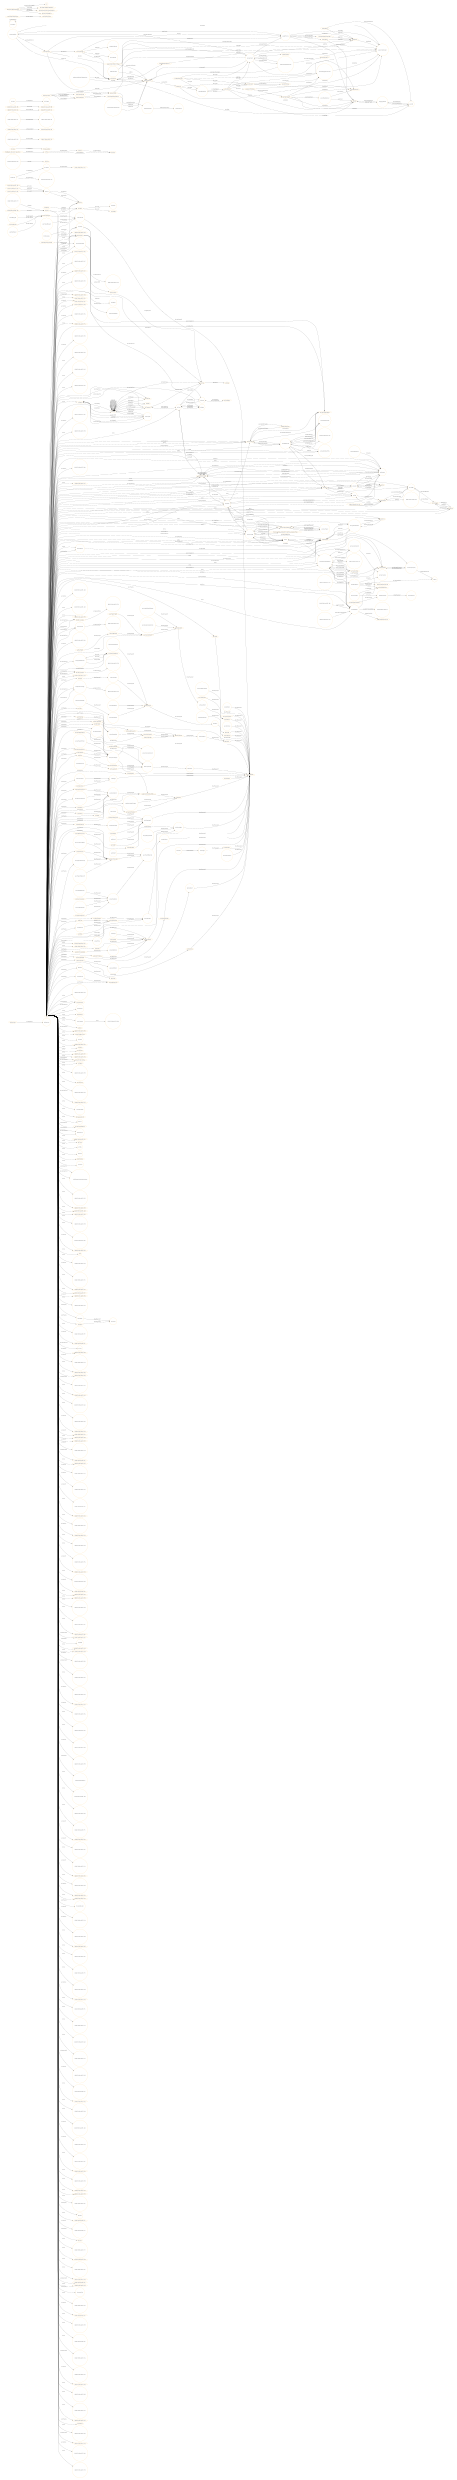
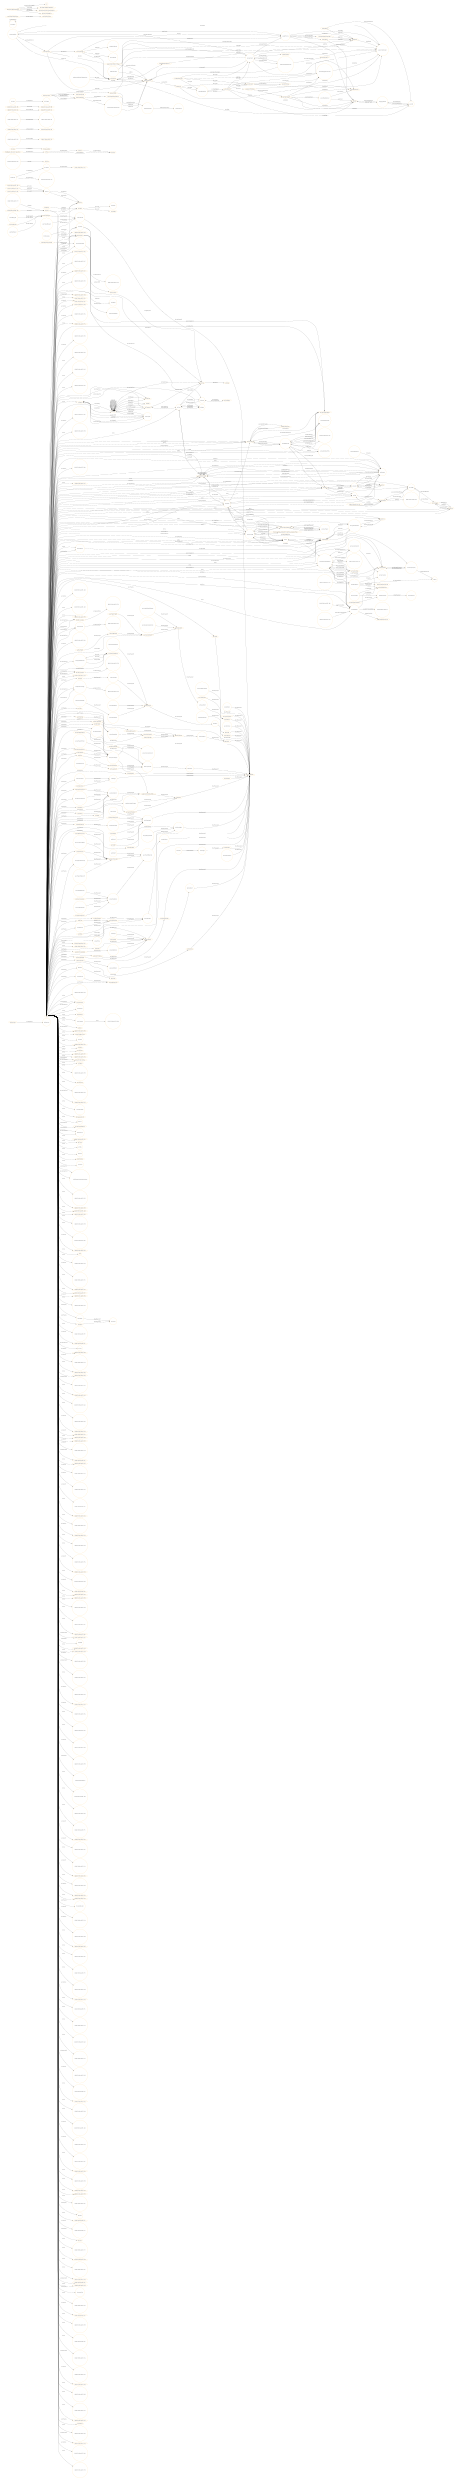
(96, 95) -> (94, 102)
